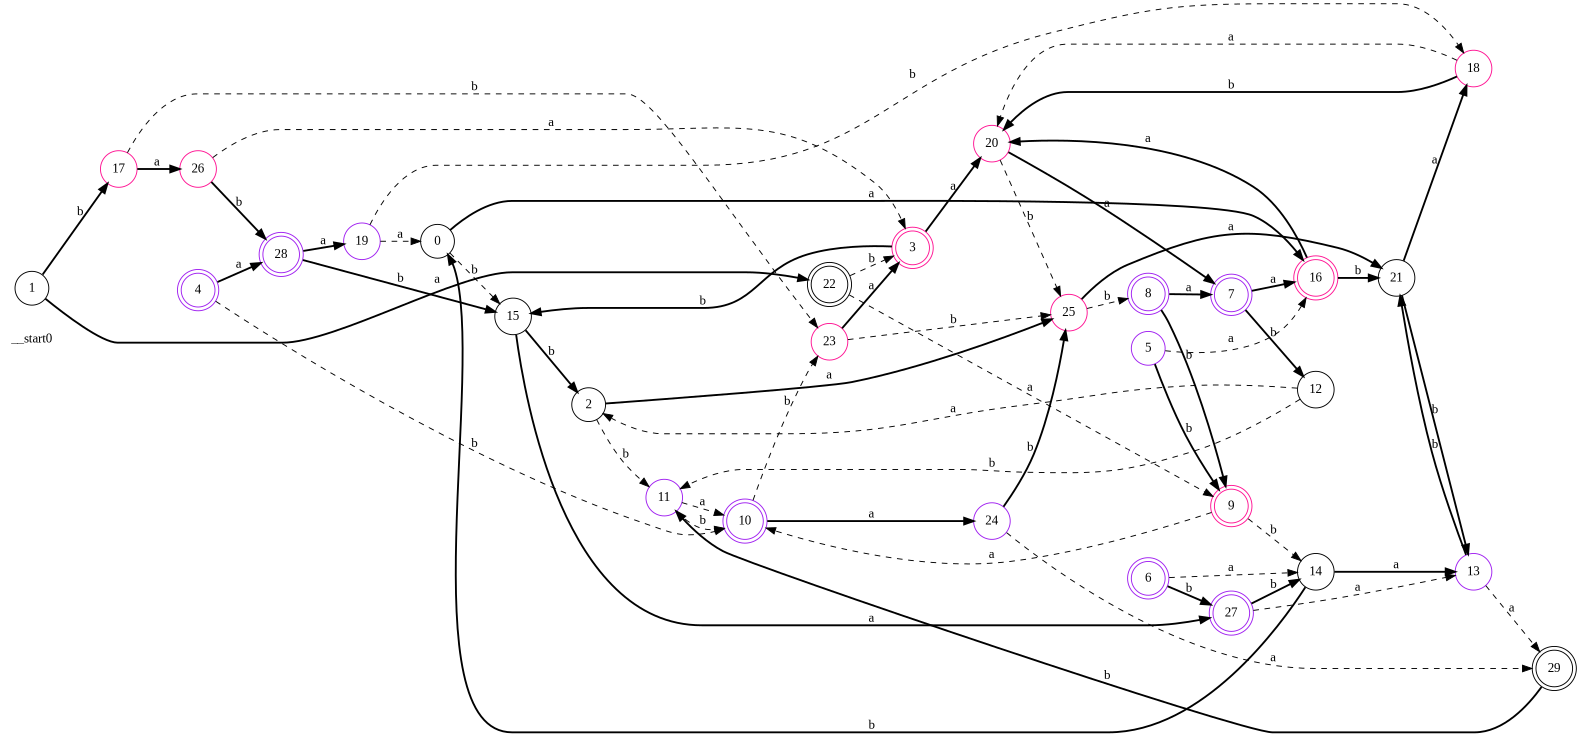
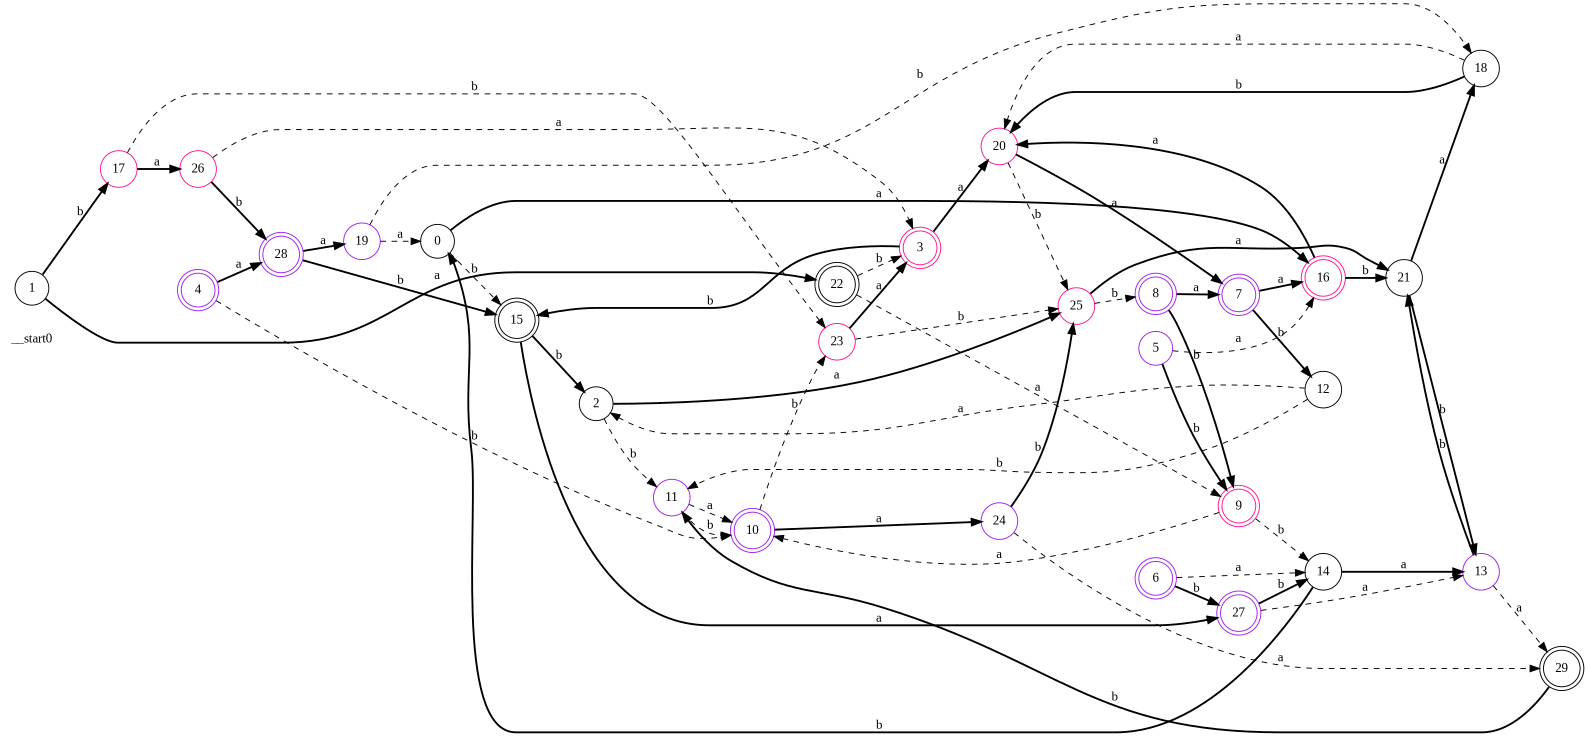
(1474, 69) -> (1481, 69)
(513, 316) -> (517, 320)
